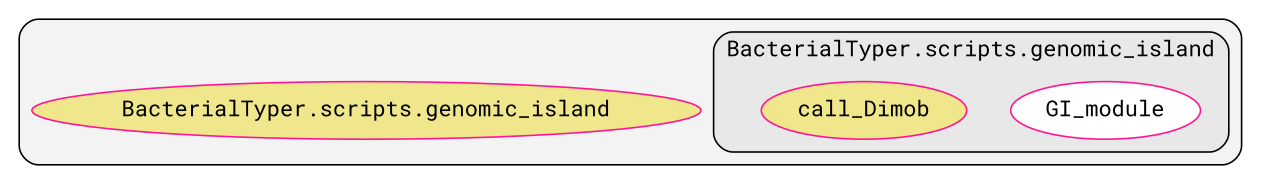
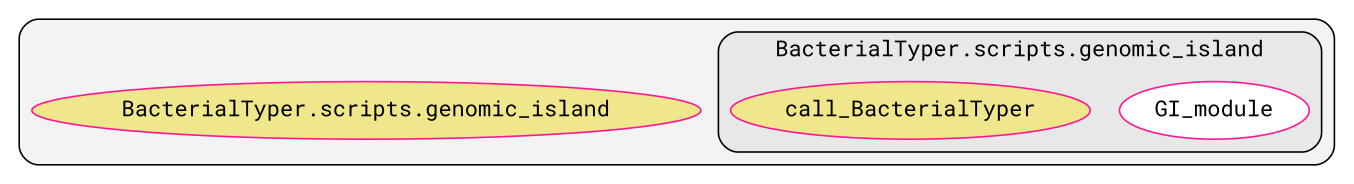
(864, 110) -> (910, 110)
